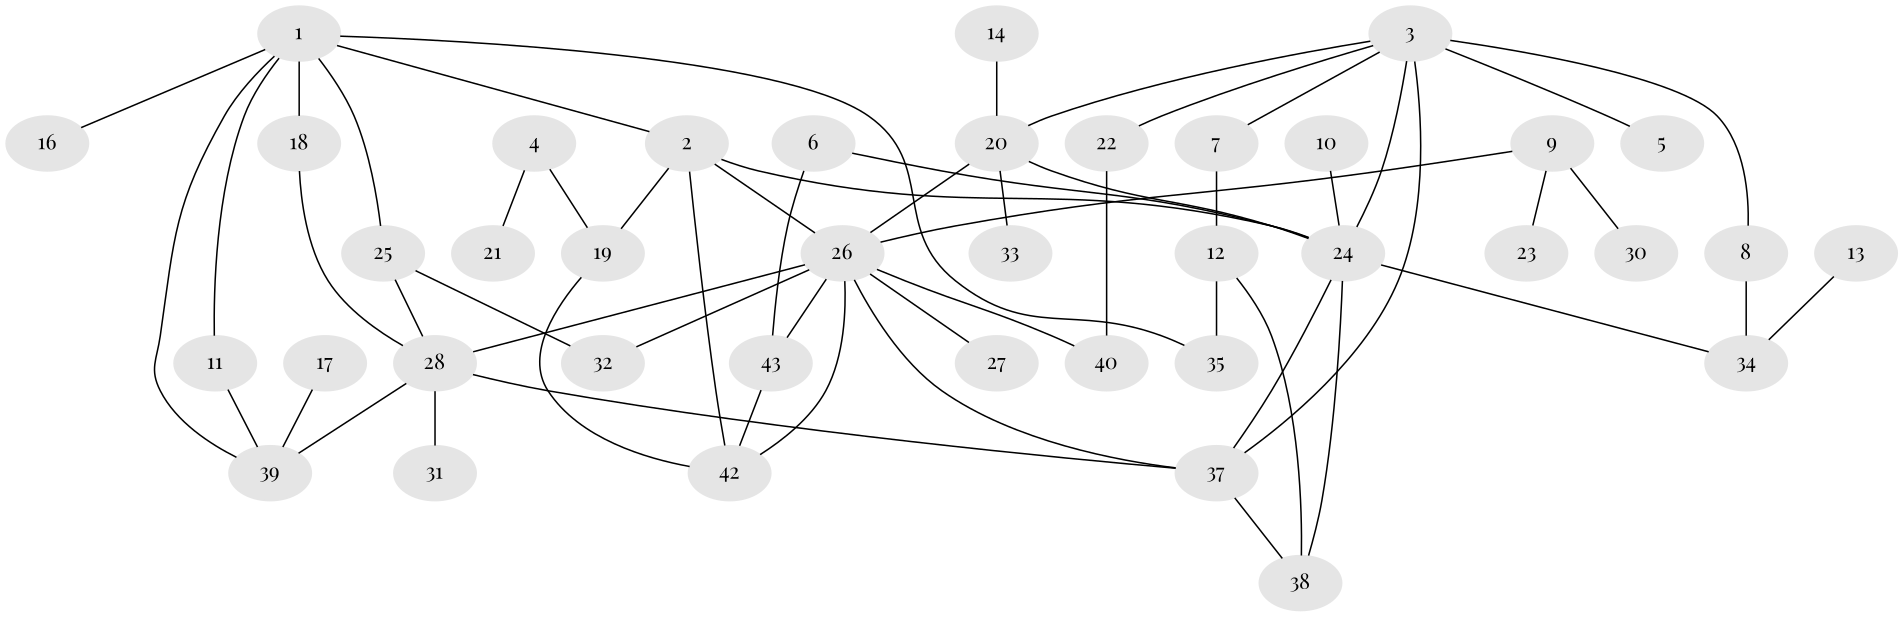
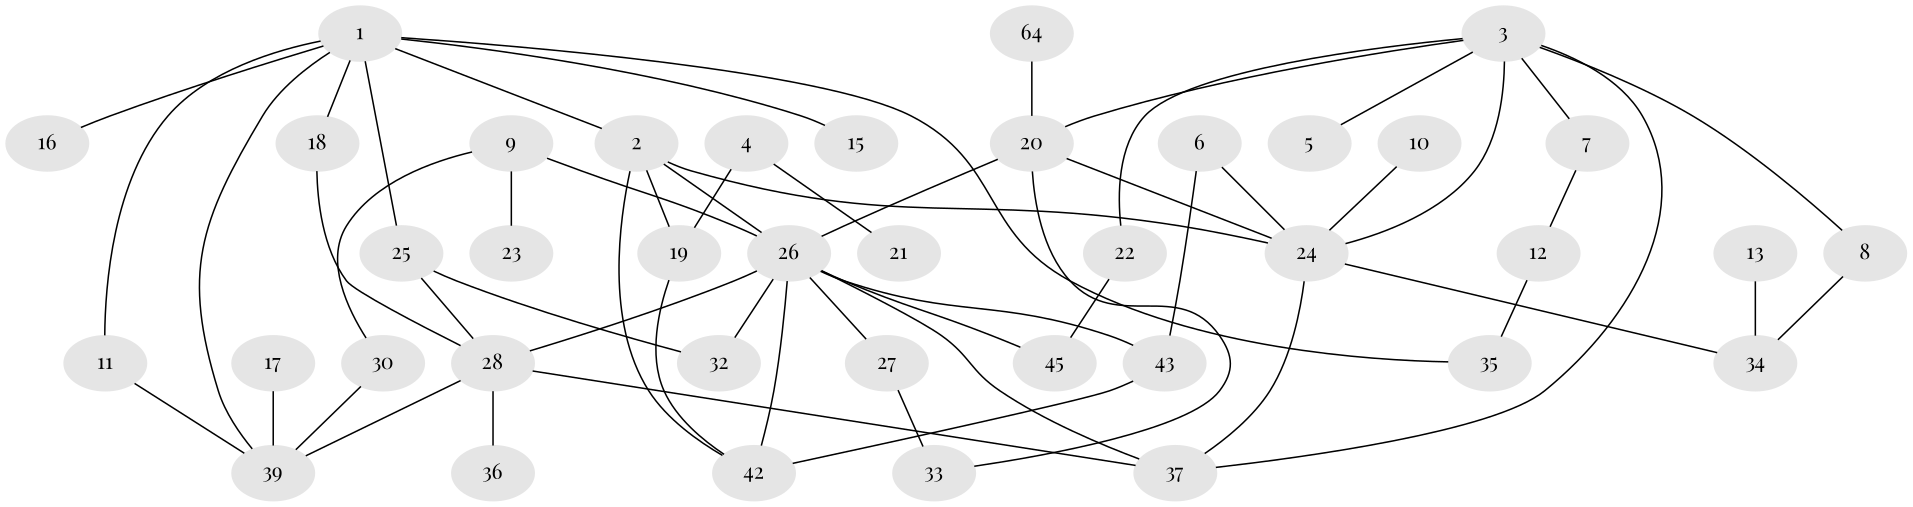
(997, 34) -> (1032, 34)
none -> (856, 143)
(1107, 363) -> (1055, 363)
none -> (328, 418)
none -> (911, 418)
(435, 473) -> (493, 473)
(1300, 583) -> none
